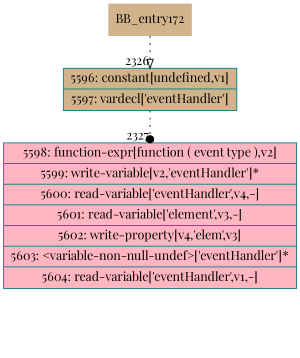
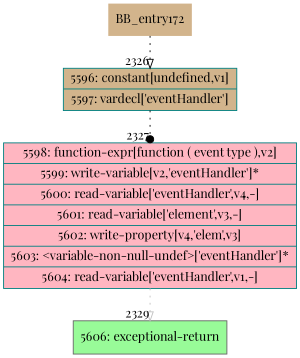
none -> (150, 337)
